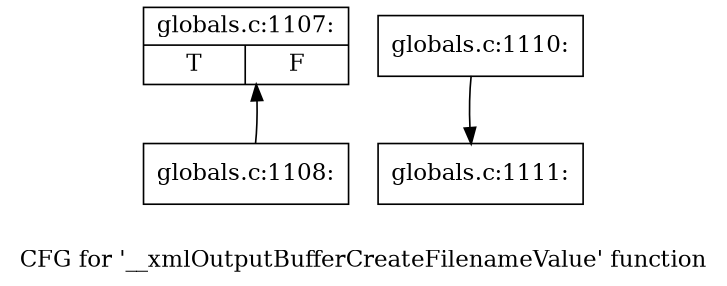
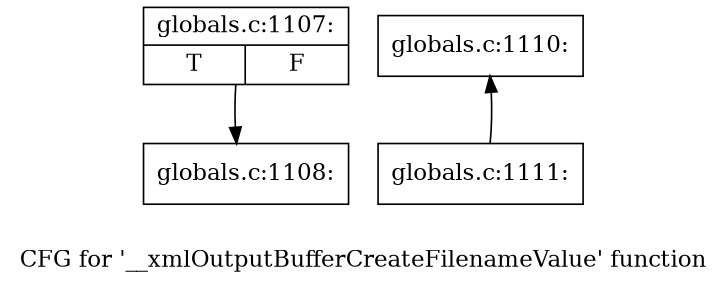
(470, 102) -> (492, 118)
(257, 122) -> (235, 106)
